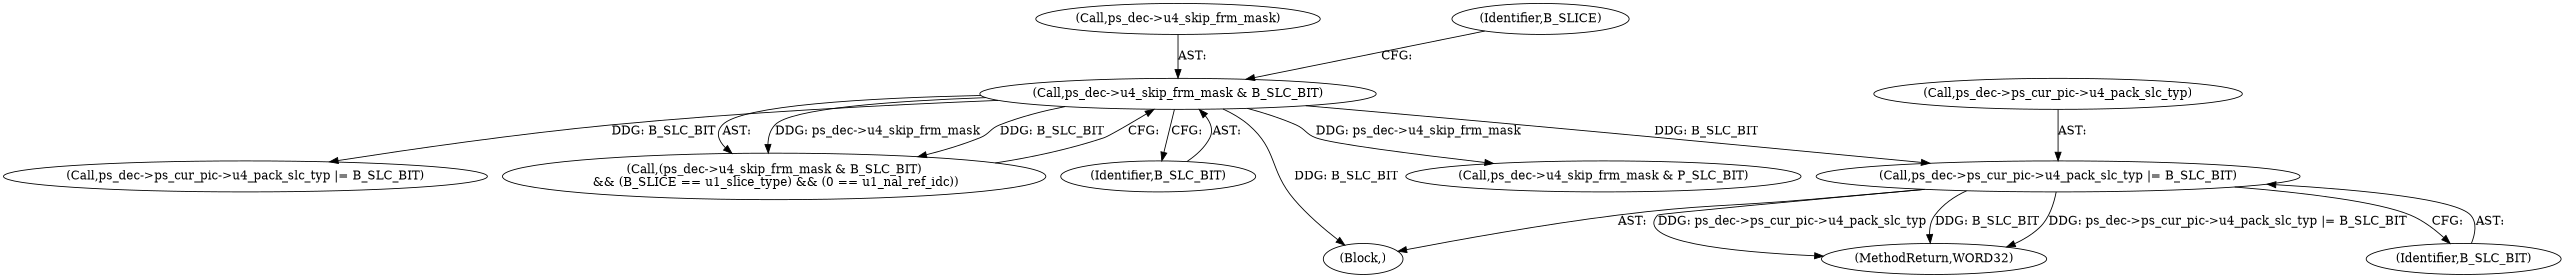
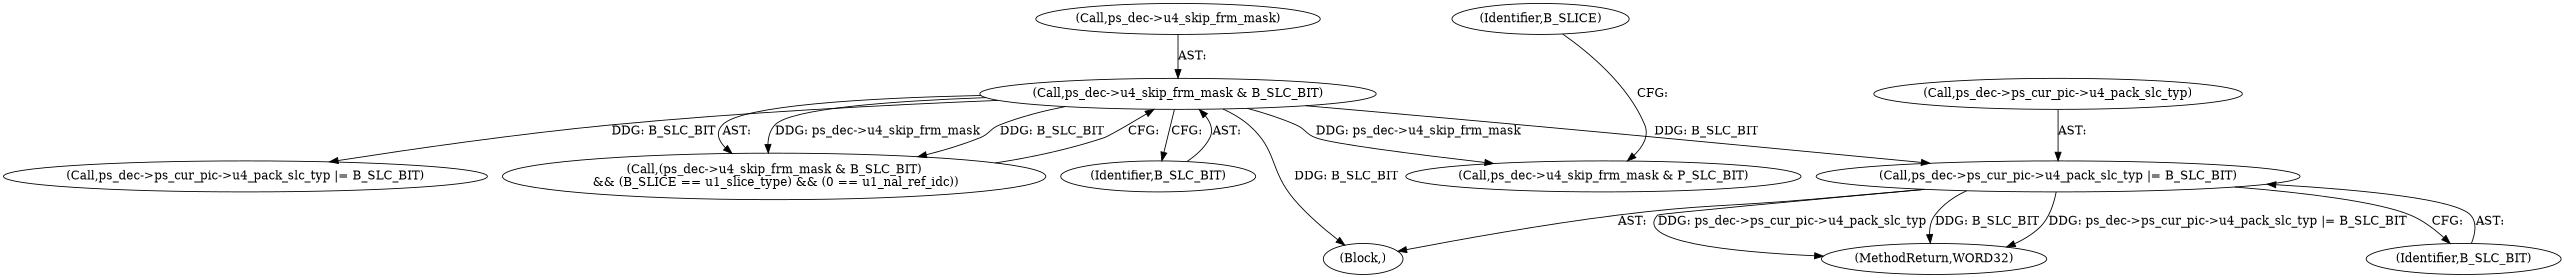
(1370, 54) -> (1621, 87)
